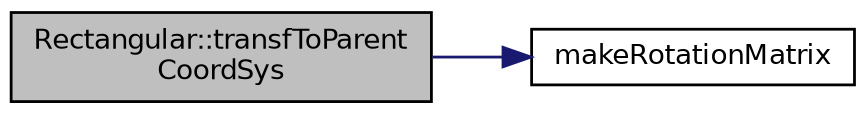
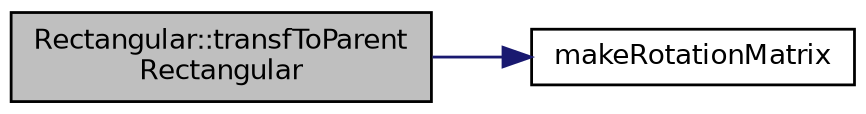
(221, 57) -> (221, 57)
